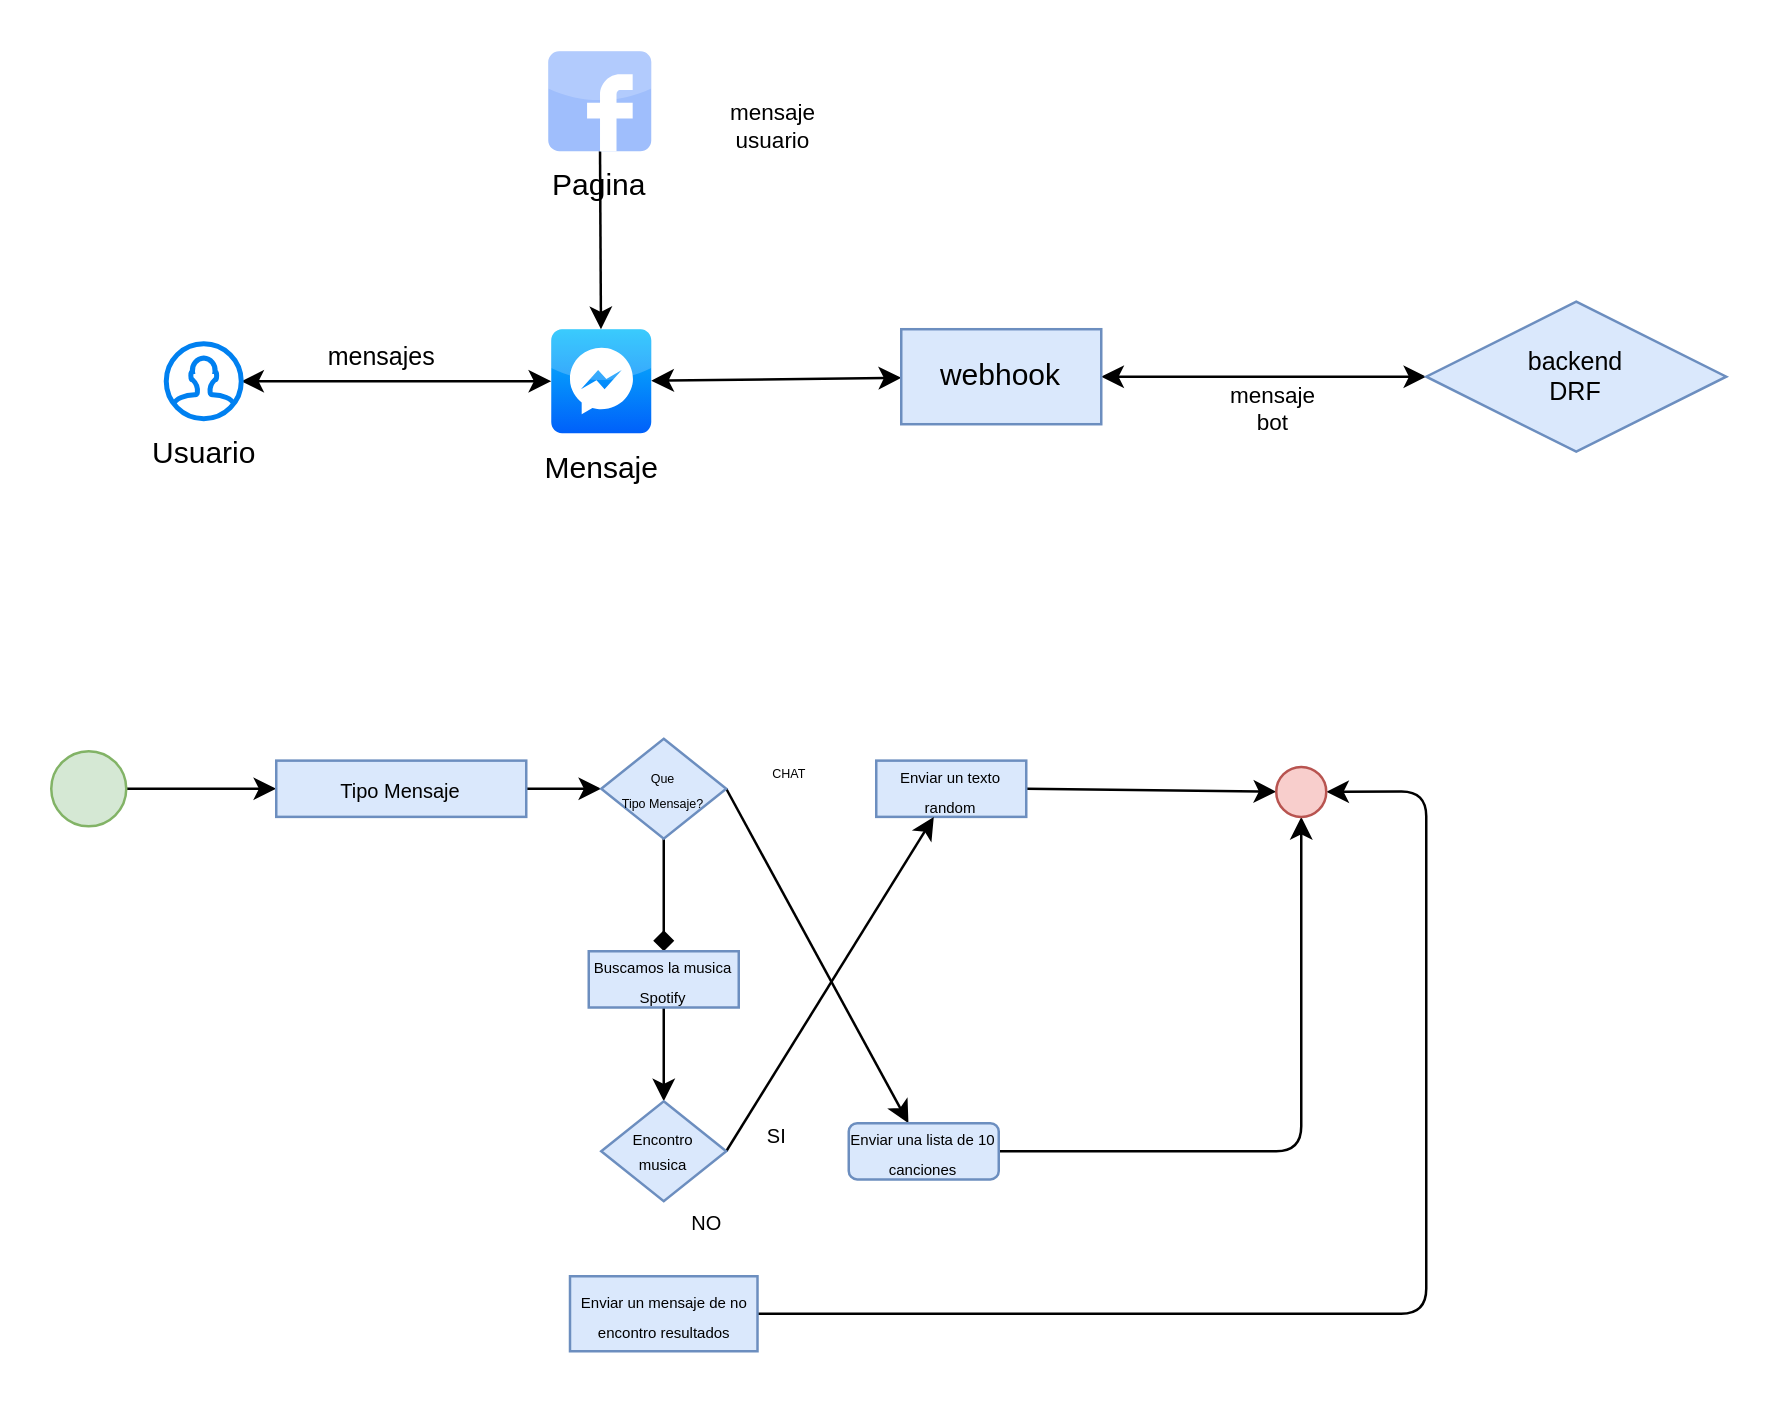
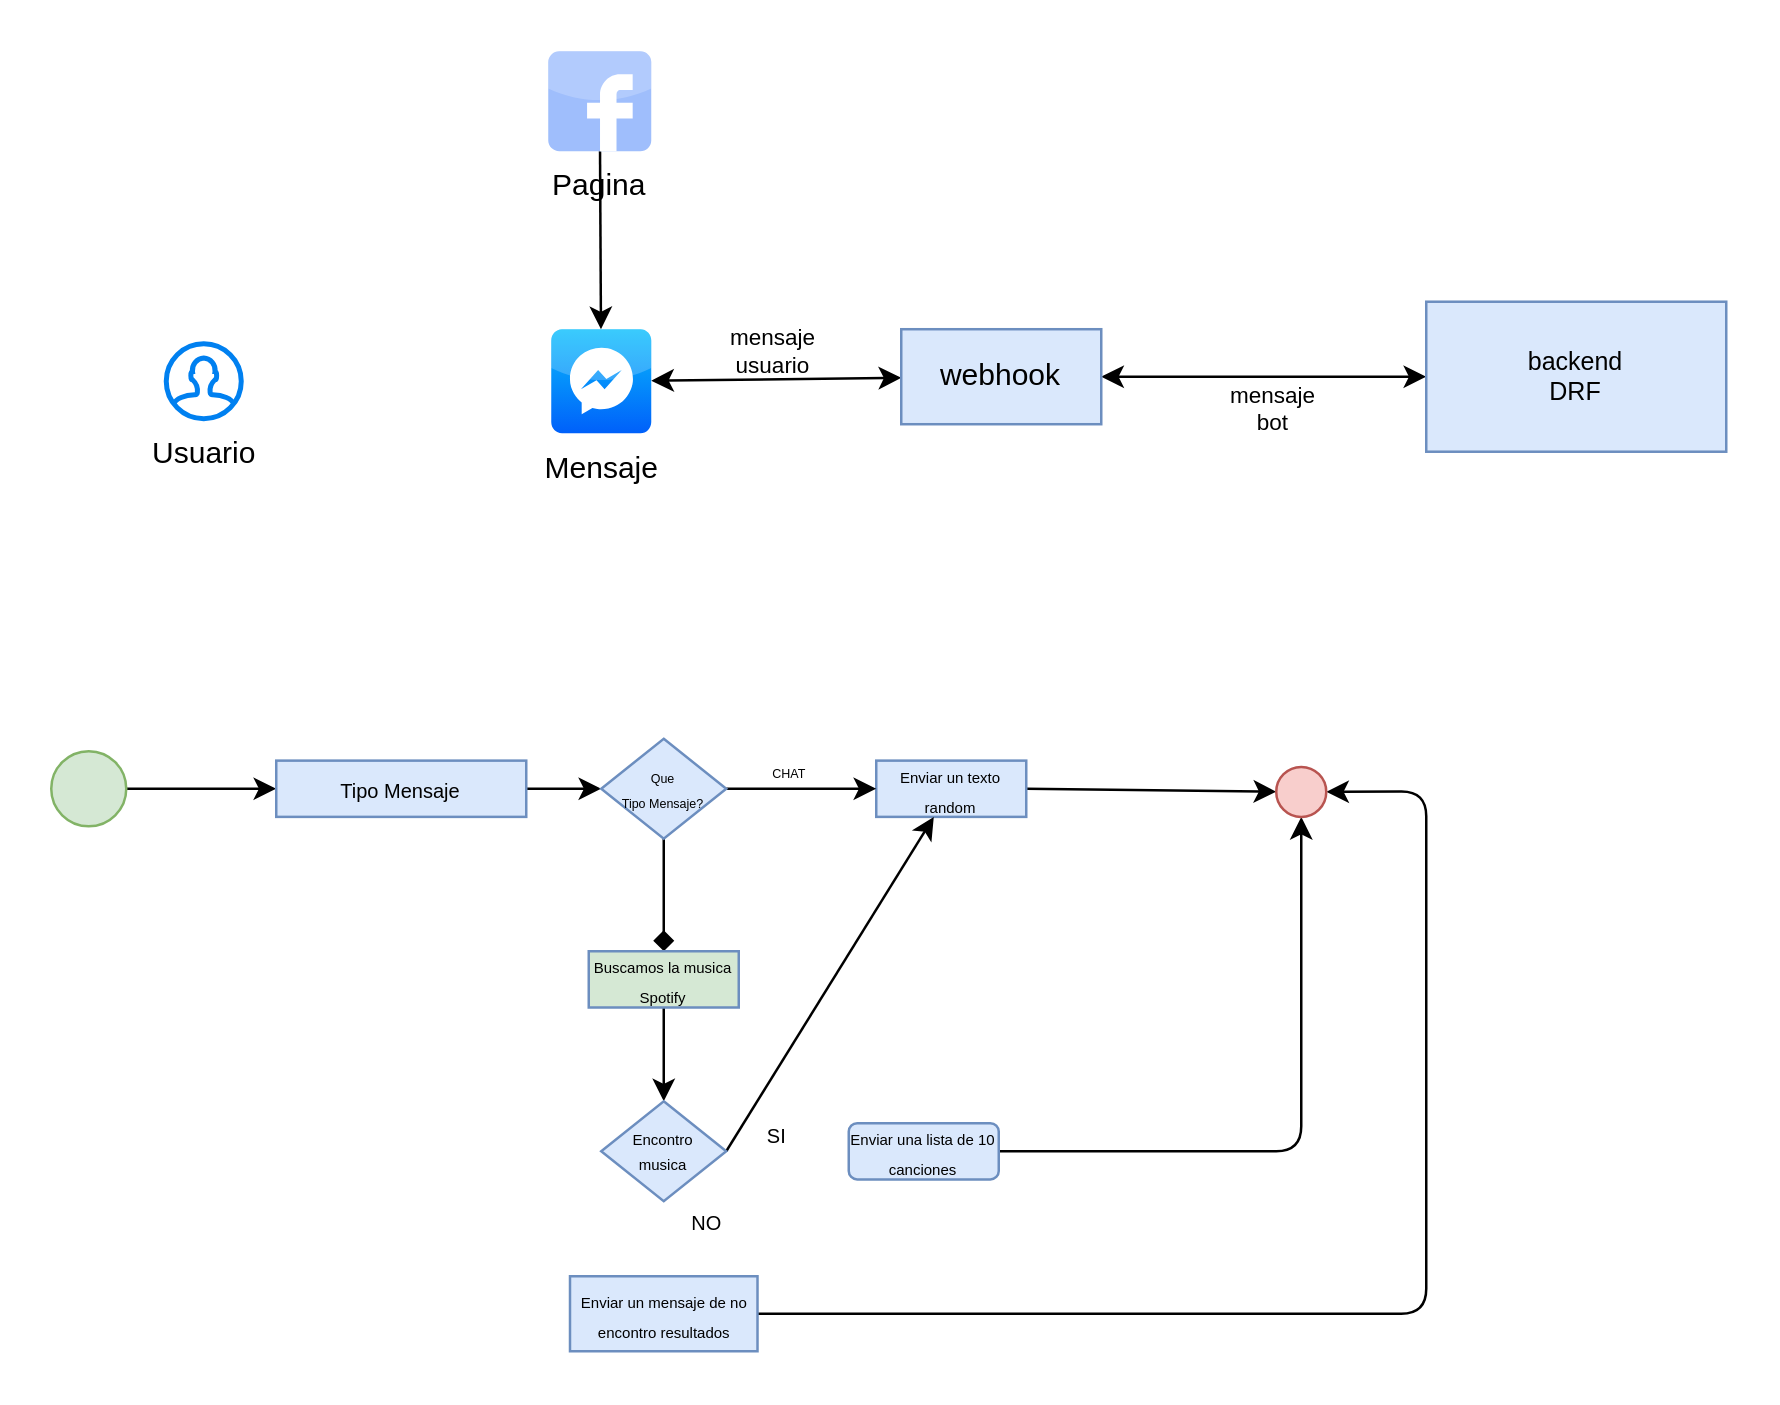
(774, 125) -> (774, 350)
(1576, 377) -> (1576, 377)
(396, 381) -> none
(778, 883) -> (793, 789)
(664, 979) -> (664, 979)
